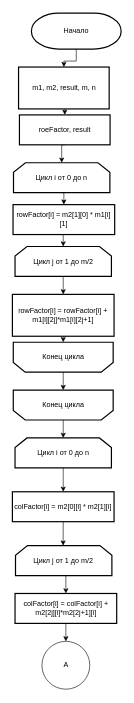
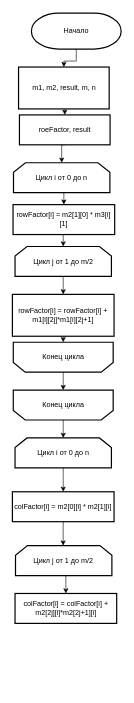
(64, 219) -> (64, 219)
(66, 636) -> none
(66, 666) -> none
